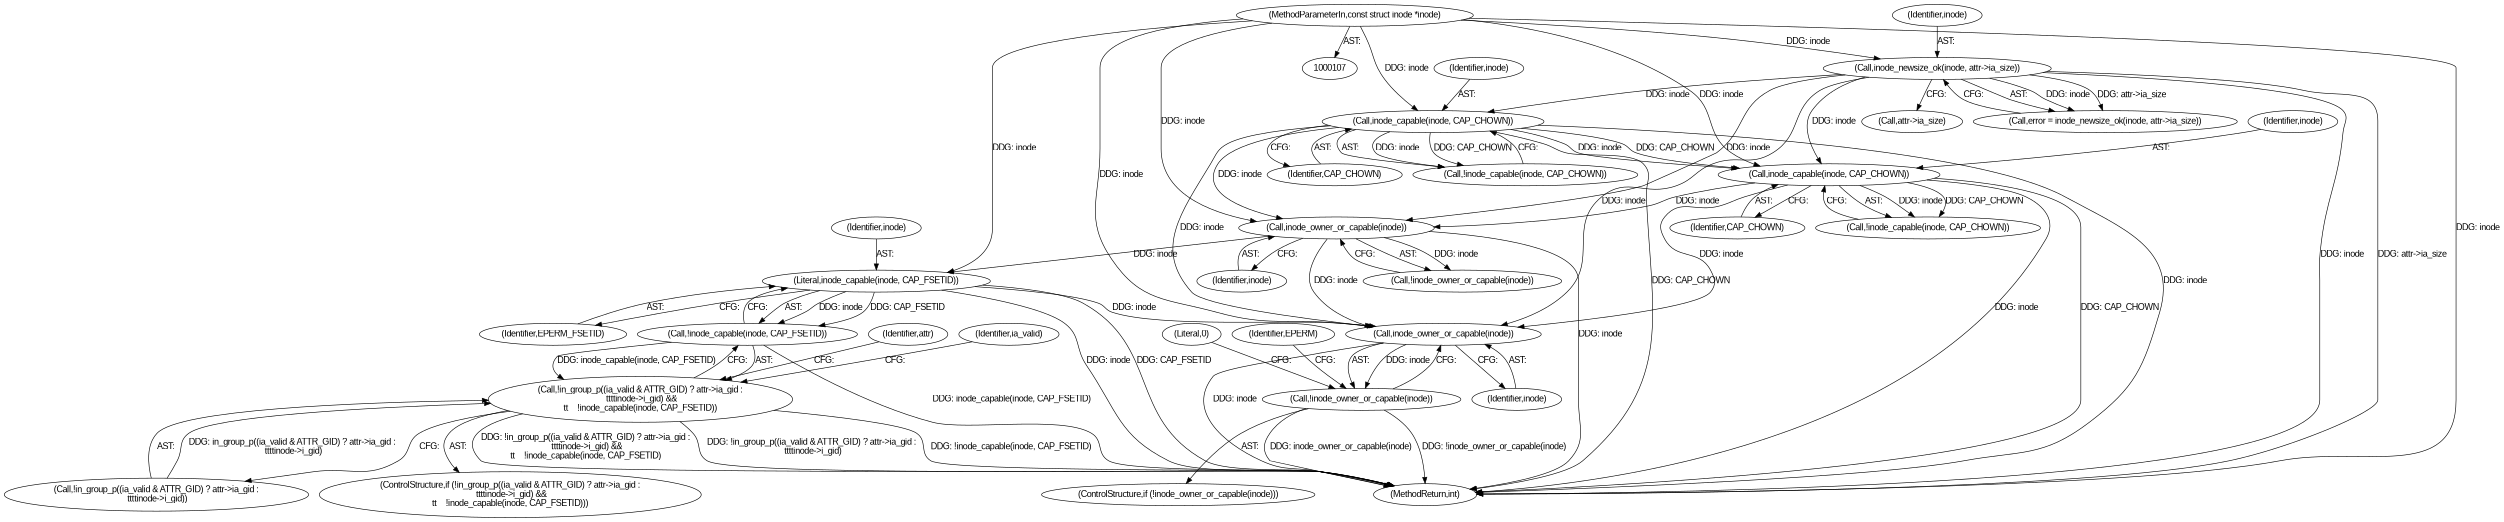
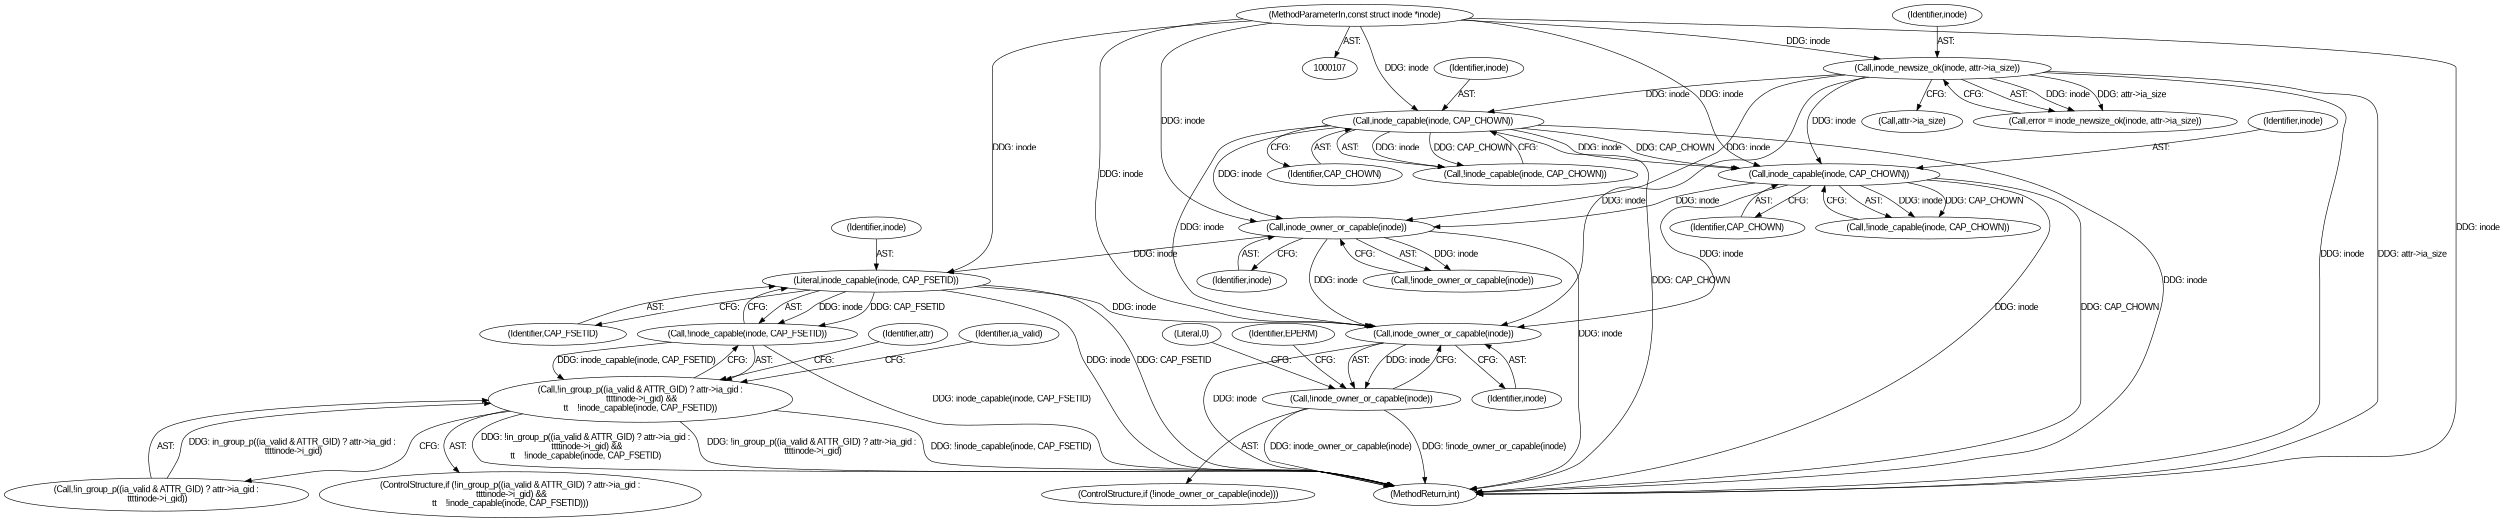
(553, 334) -> (553, 334)
